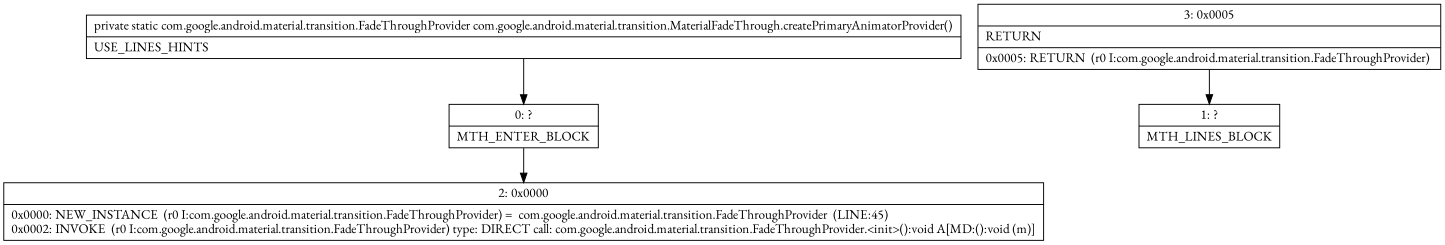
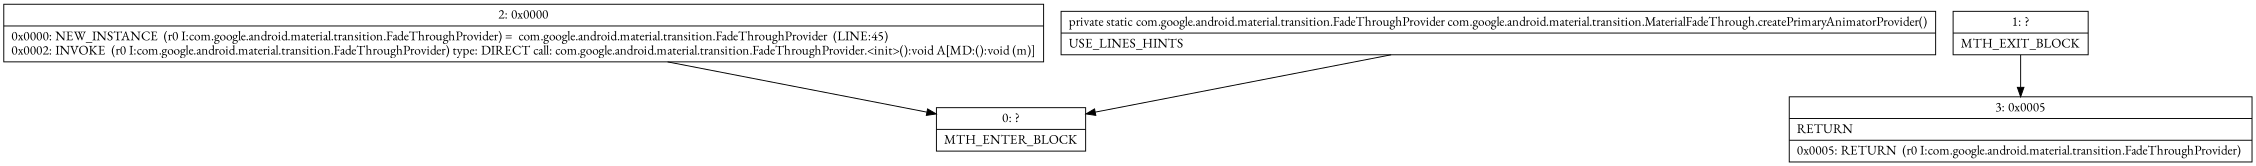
(1209, 82) -> (2021, 71)
(1209, 136) -> (2021, 43)
(524, 161) -> (797, 87)
